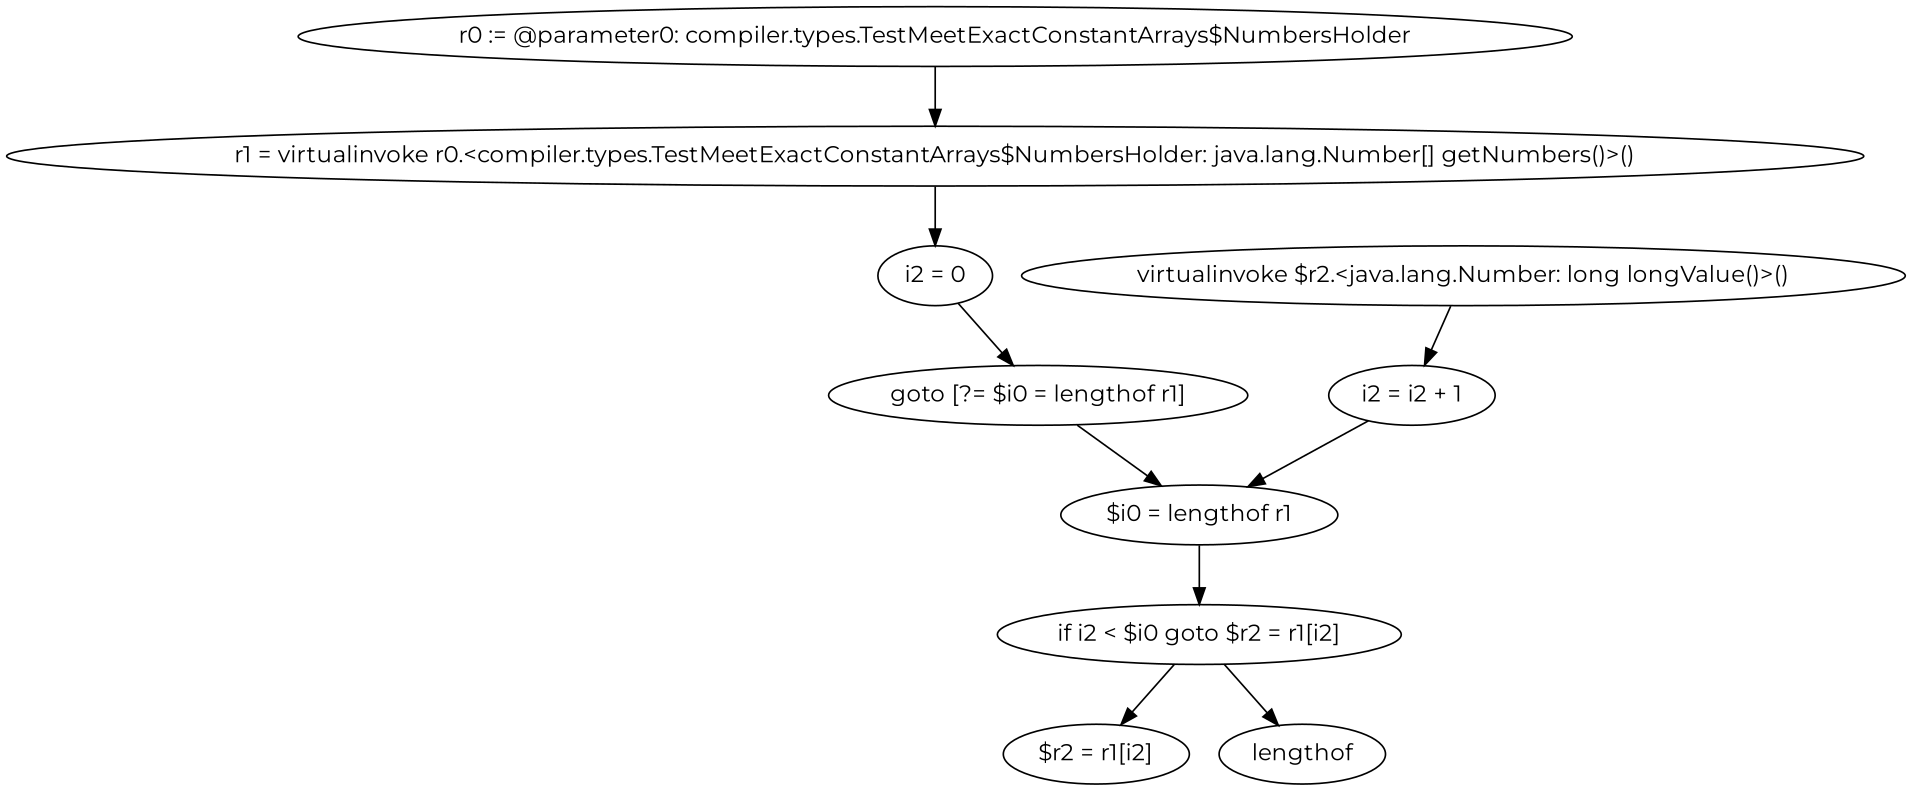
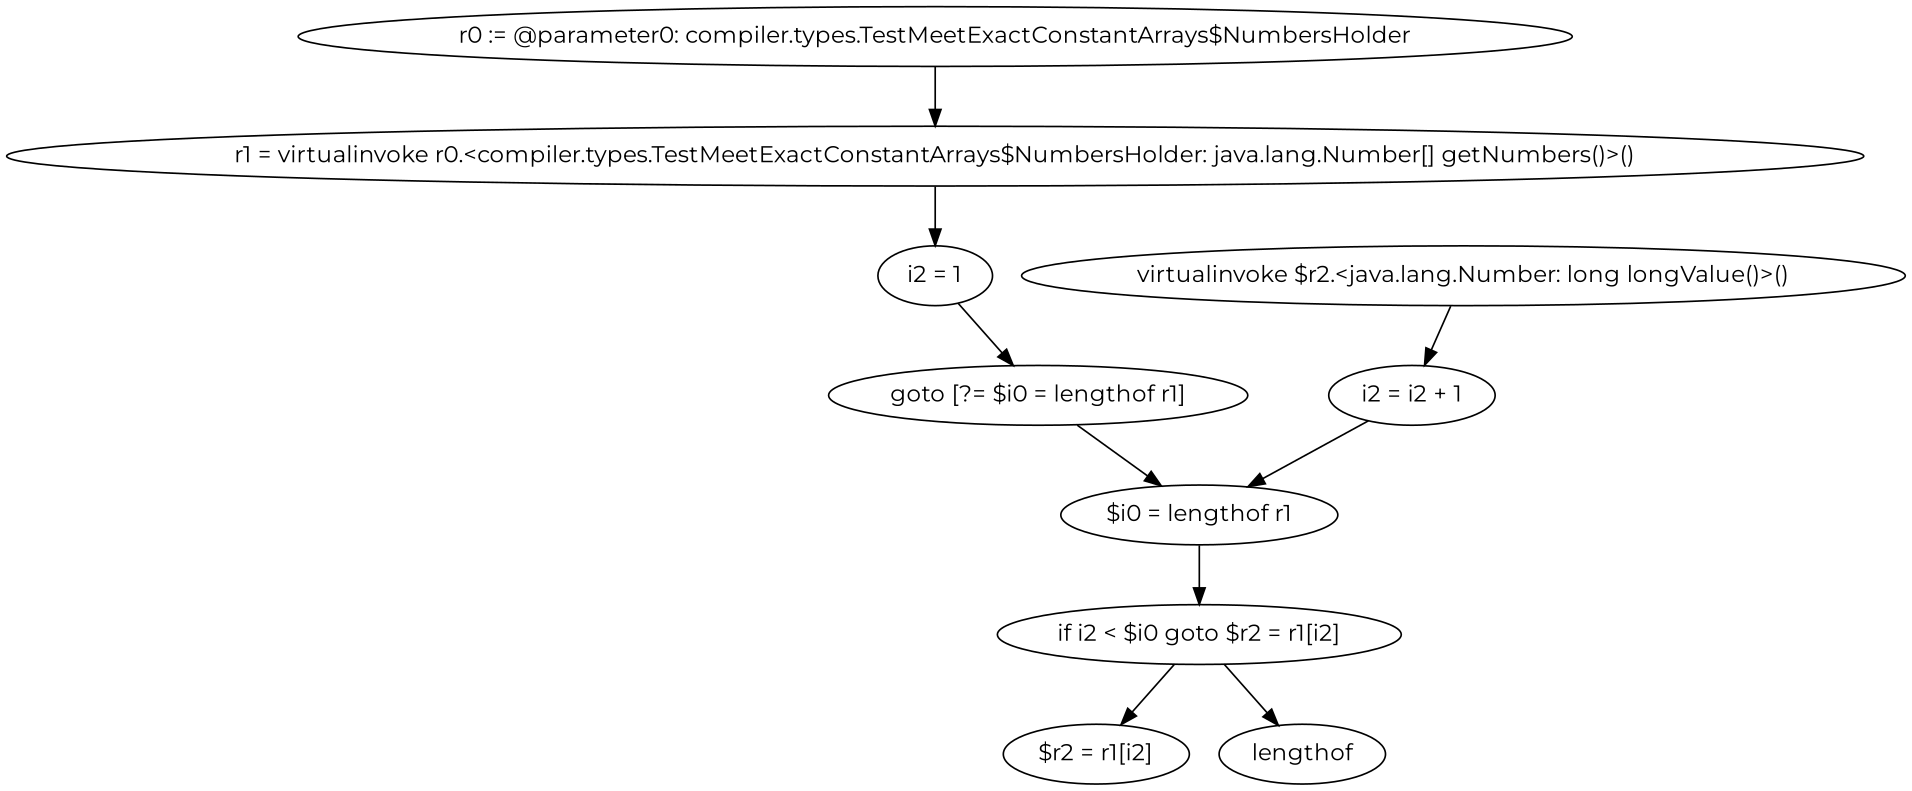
(935, 276) -> (935, 276)
